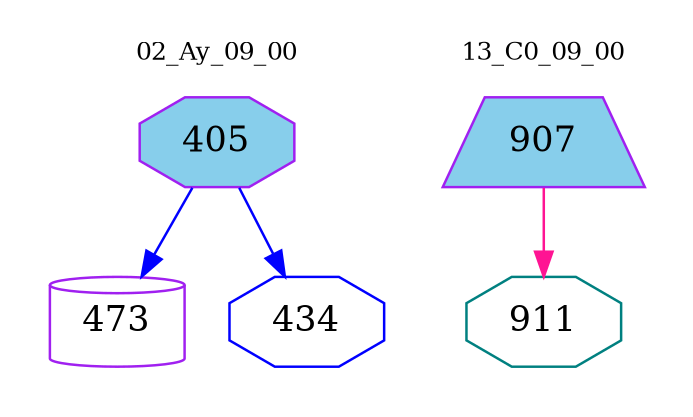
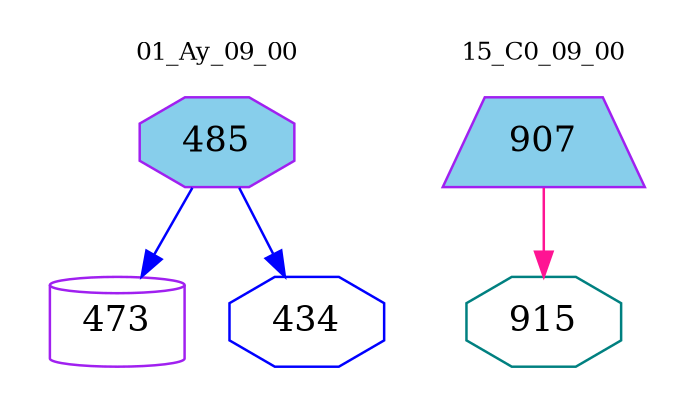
(217, 54) -> (217, 54)
(544, 54) -> (544, 54)
(217, 142) -> (217, 142)
(544, 322) -> (544, 322)
